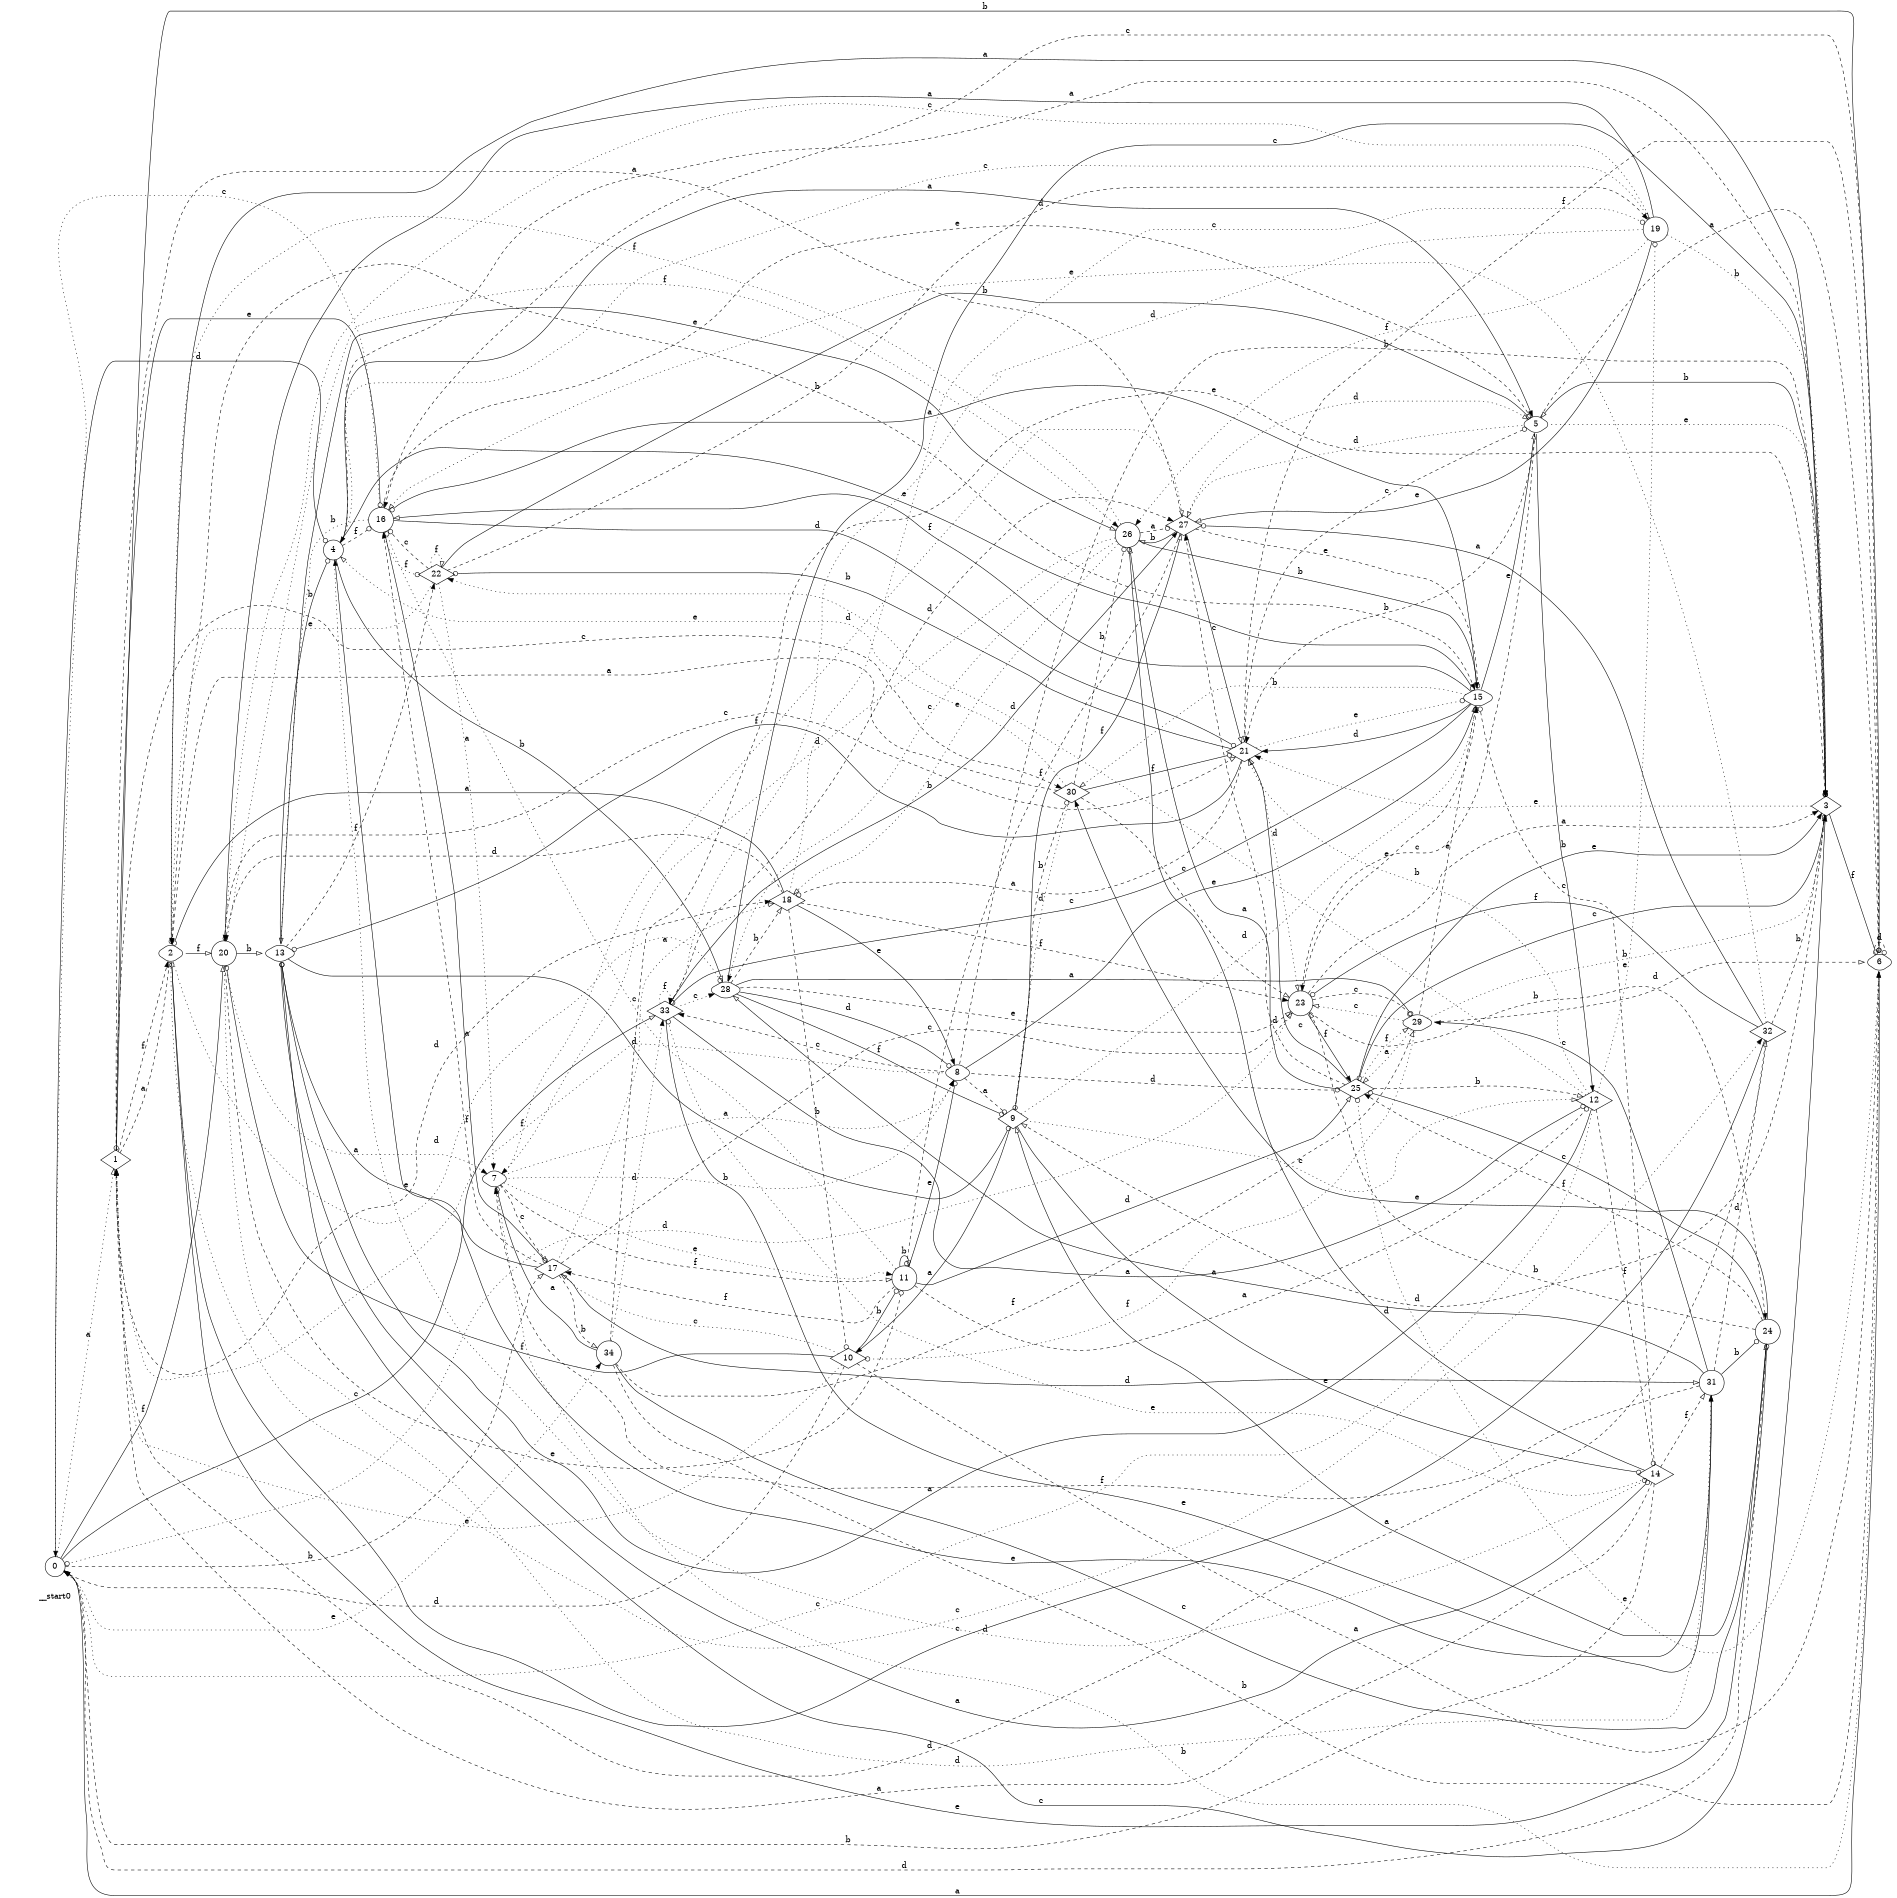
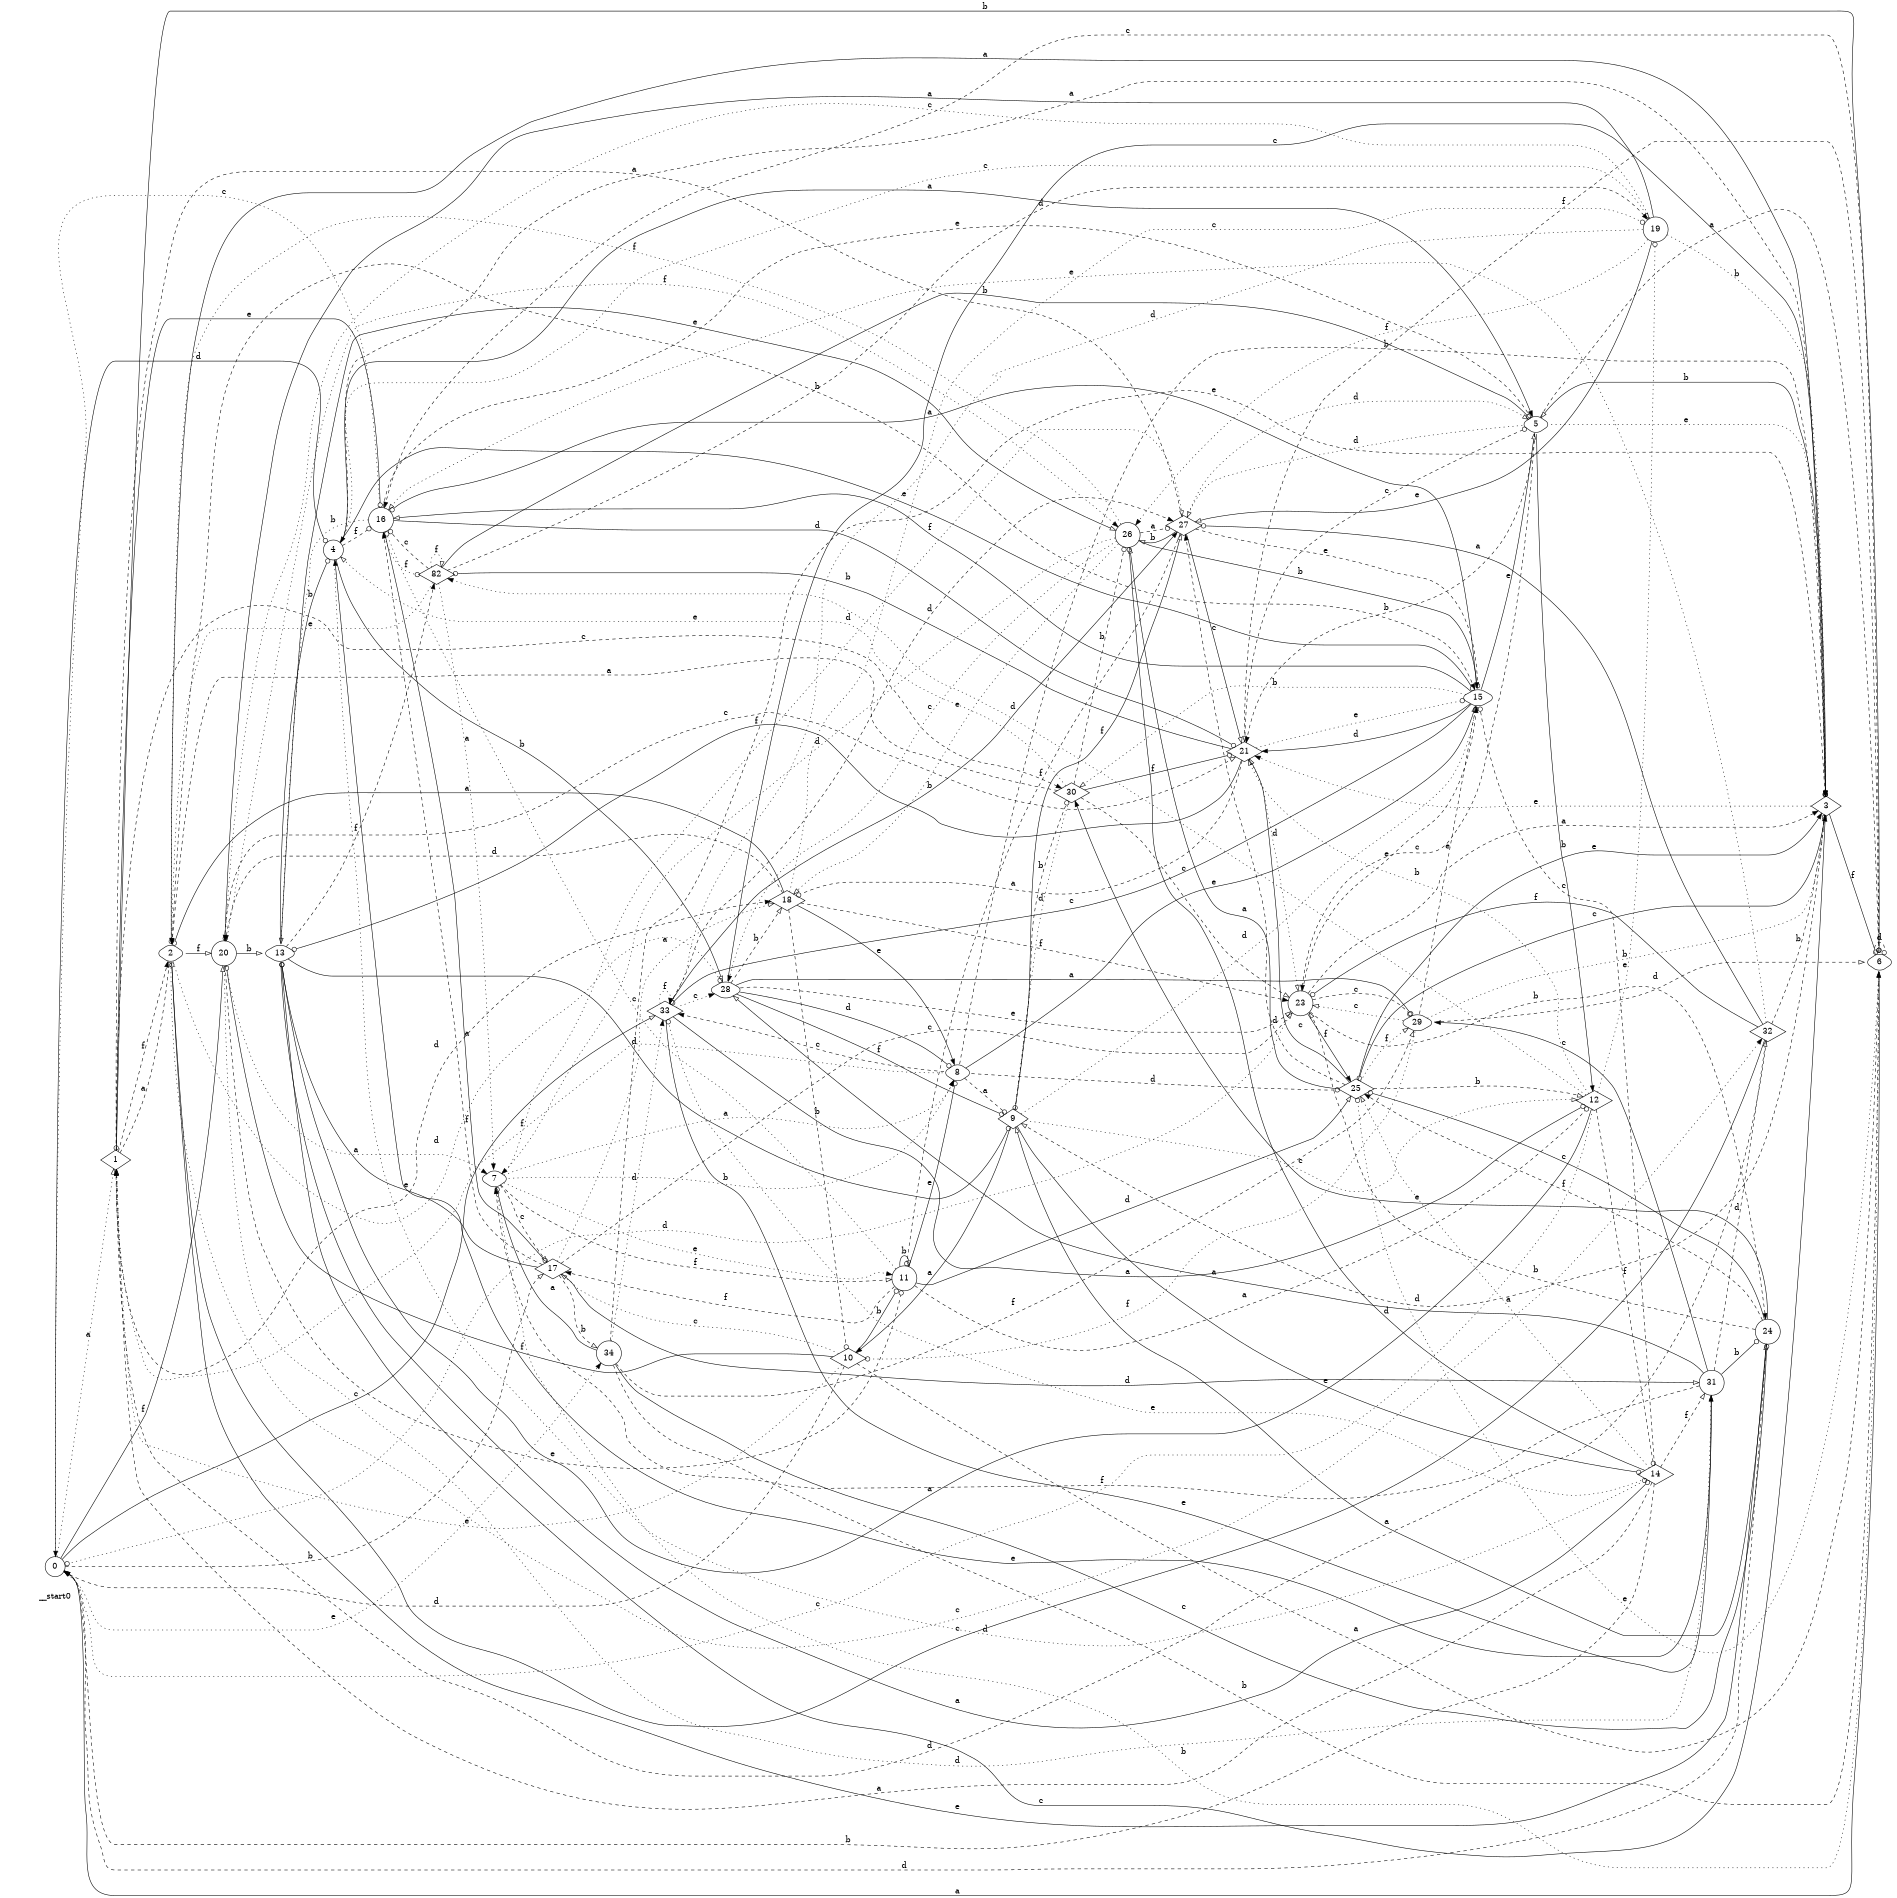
(437, 574) -> (437, 574)
(1390, 1055) -> (1488, 1283)
